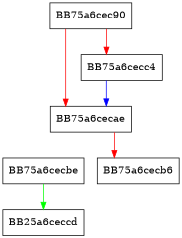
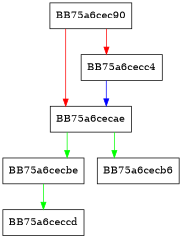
none -> (67, 141)
(114, 141) -> (114, 141)
(43, 223) -> (43, 223)
